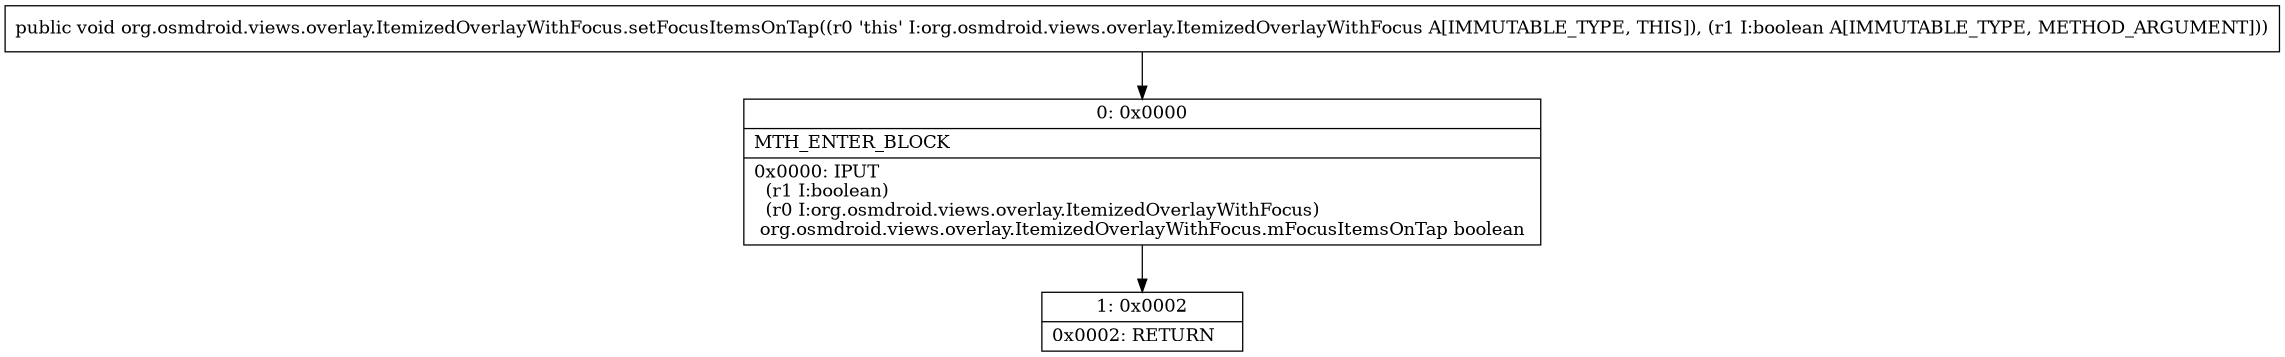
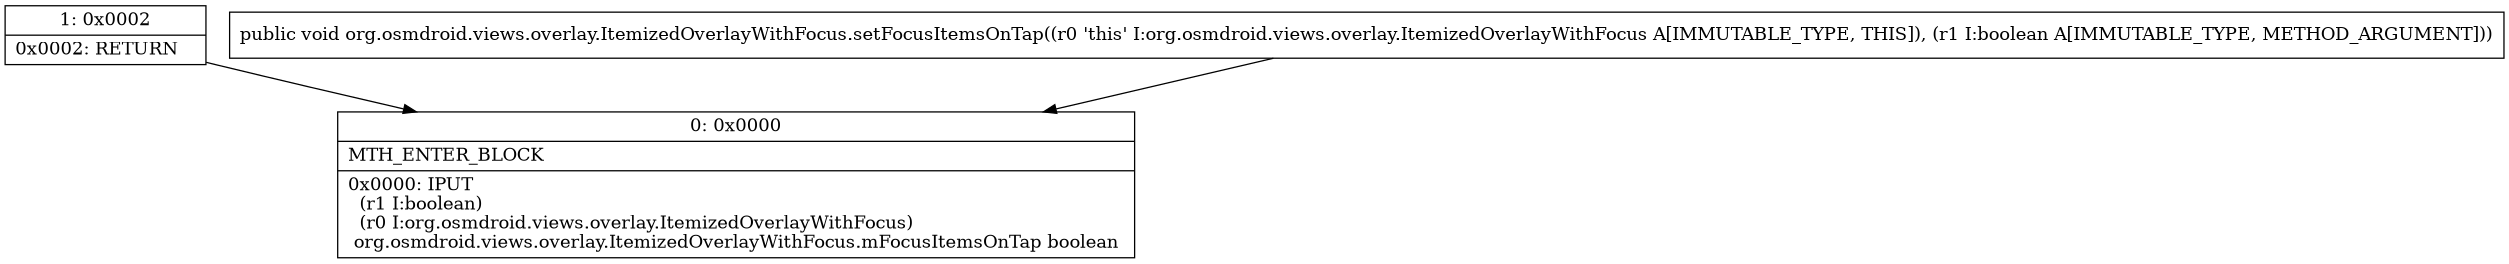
(1142, 262) -> (305, 86)
